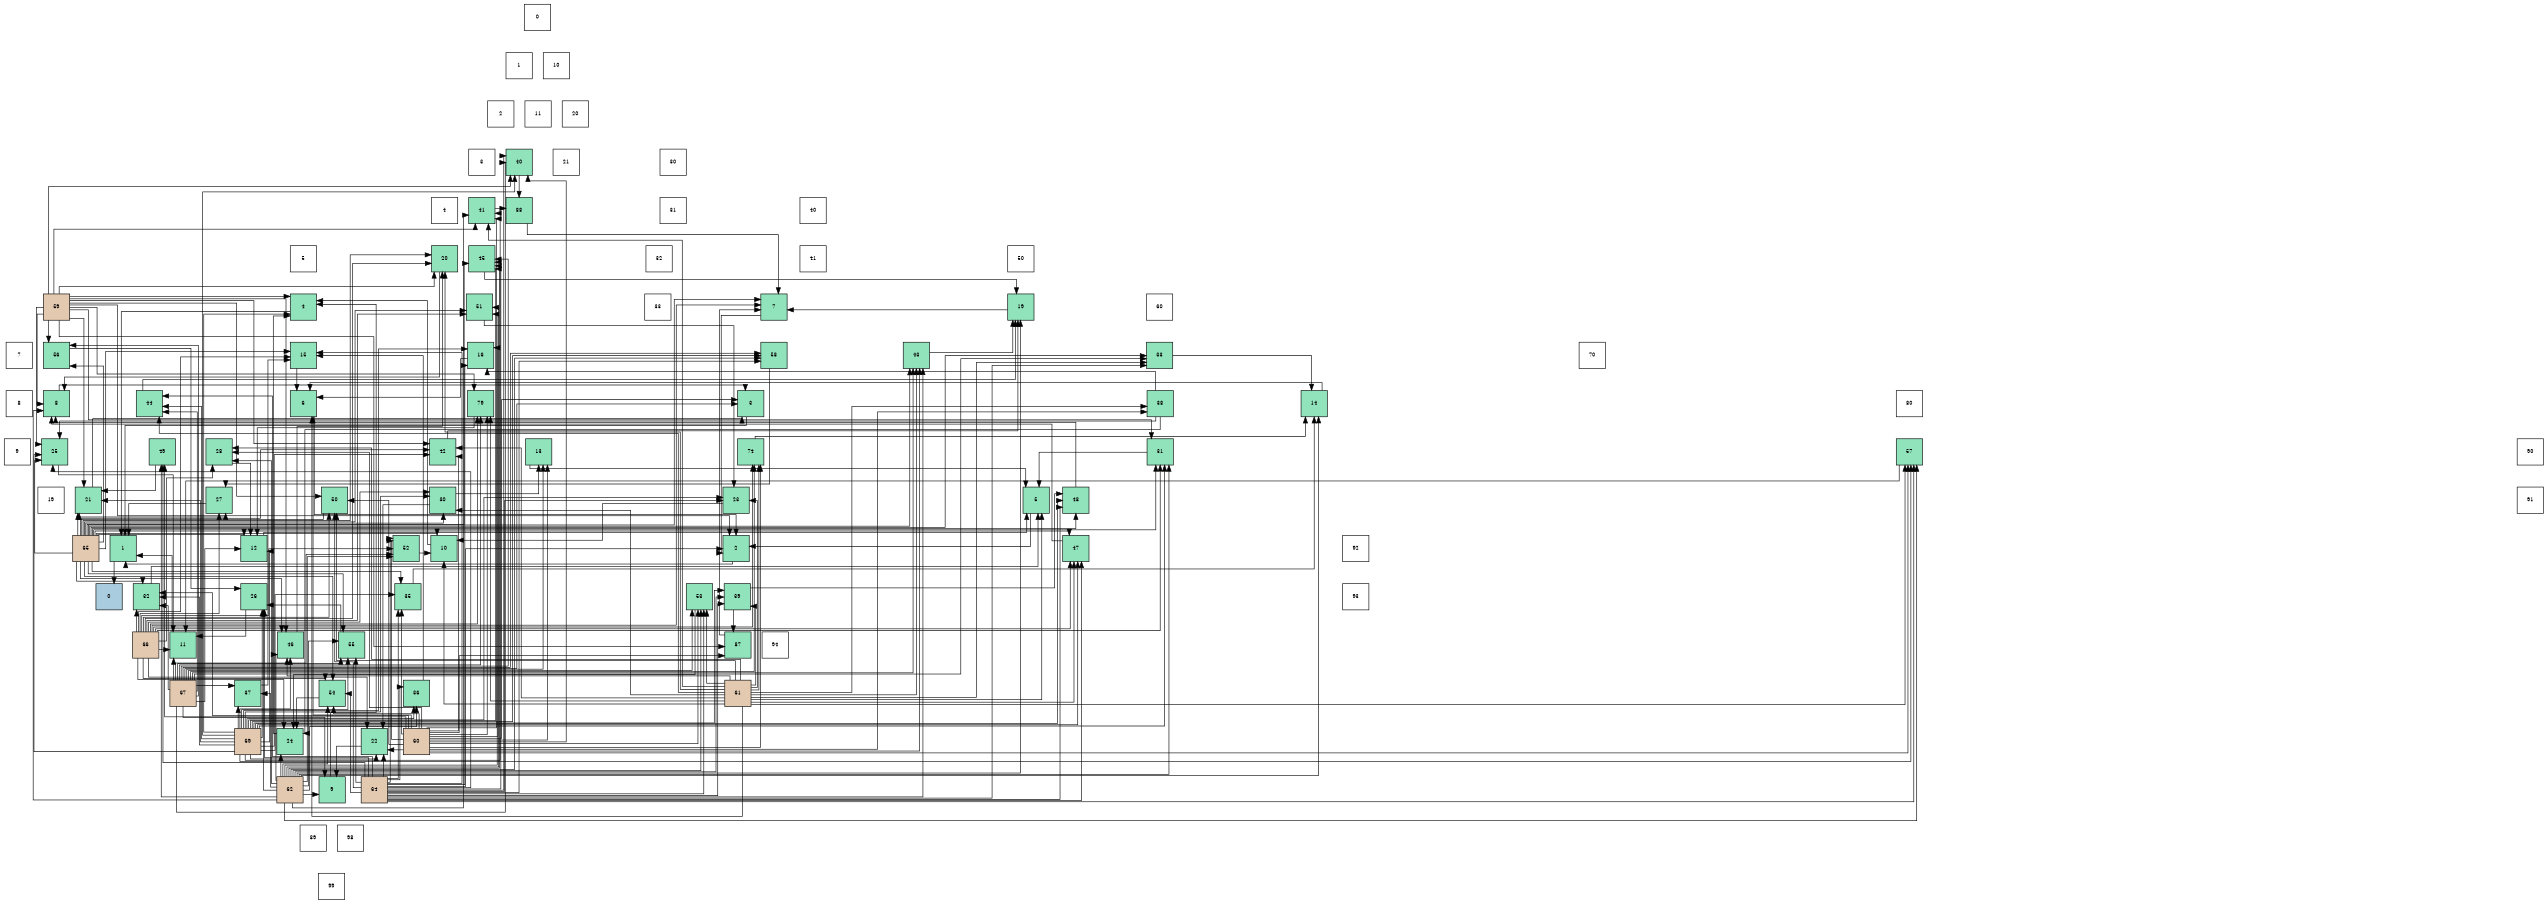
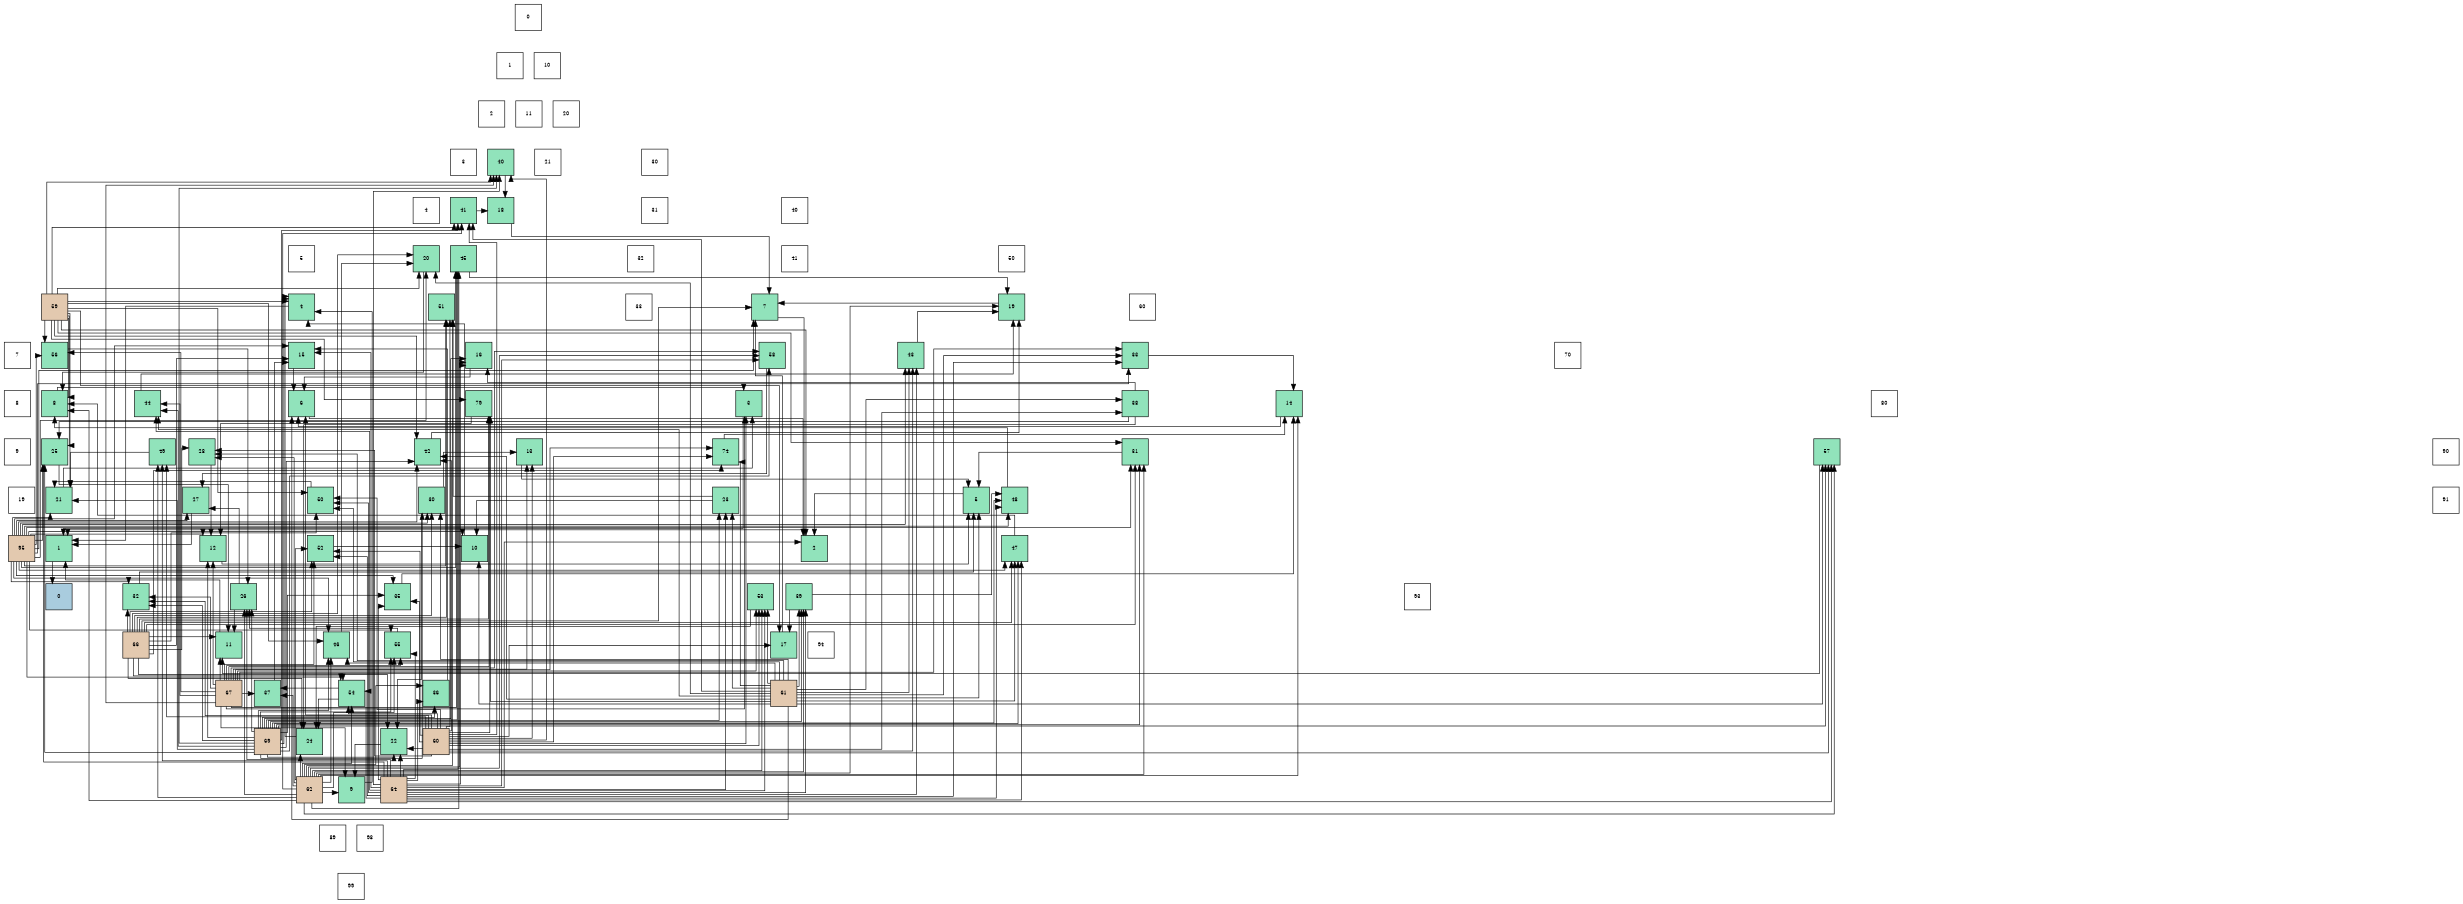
(519, 211) -> (501, 211)
(694, 326) -> (519, 496)
(86, 548) -> (22, 548)
(1356, 548) -> none
(219, 610) -> (239, 539)
(738, 645) -> (784, 645)
(698, 673) -> none
(238, 720) -> (311, 688)
